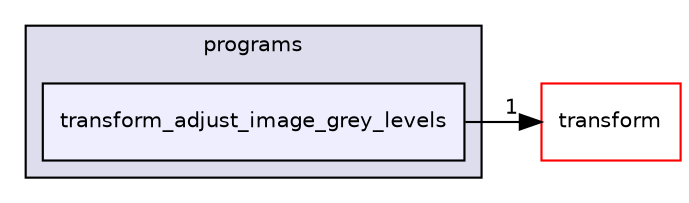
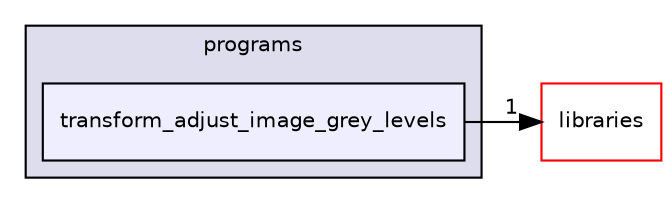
(611, 122) -> (601, 122)
